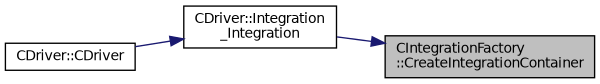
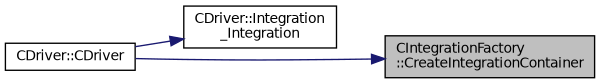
(354, 39) -> (253, 60)
